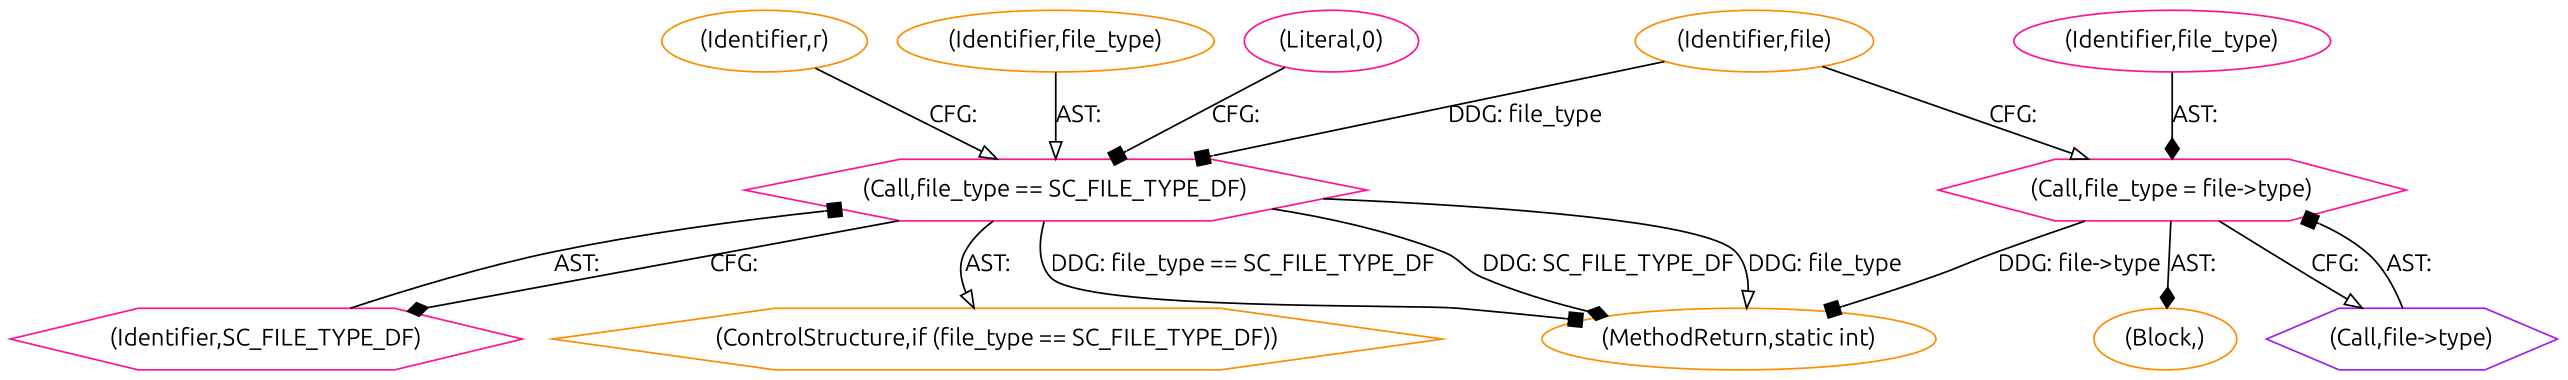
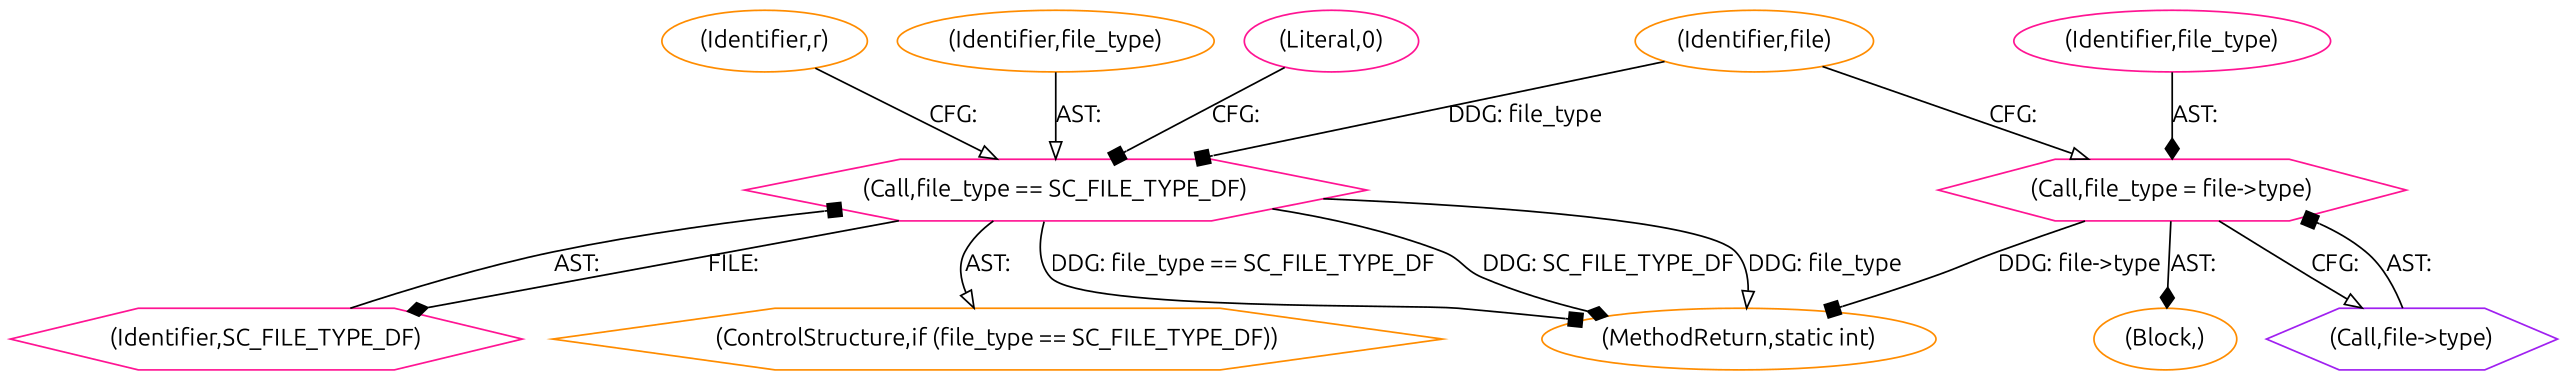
(737, 265) -> (737, 265)
